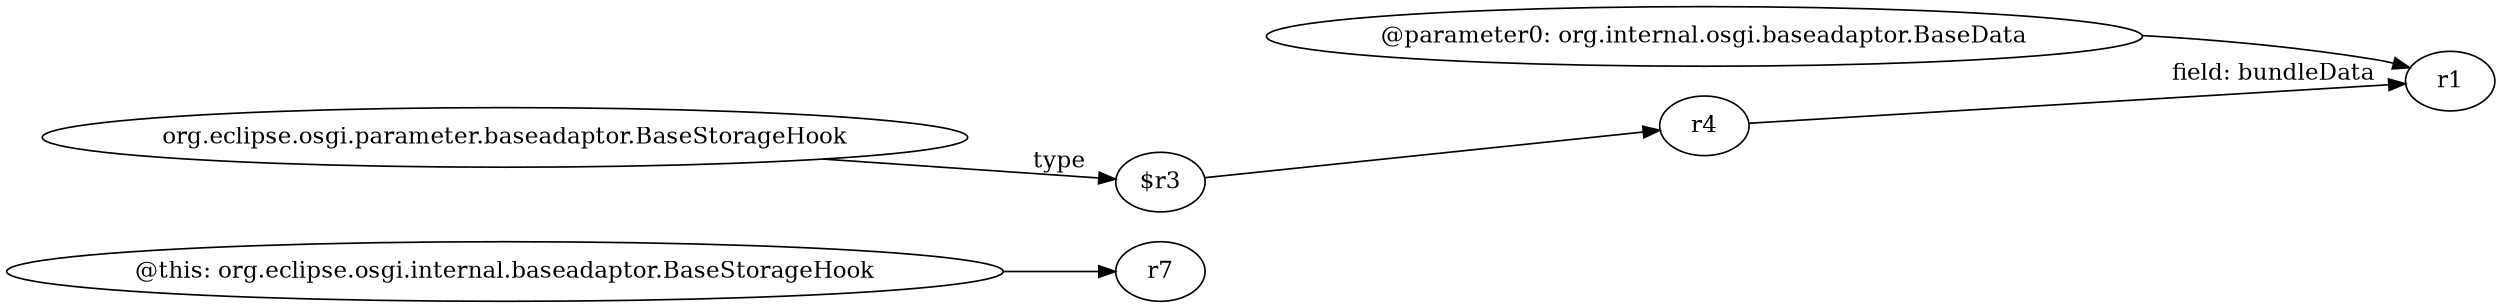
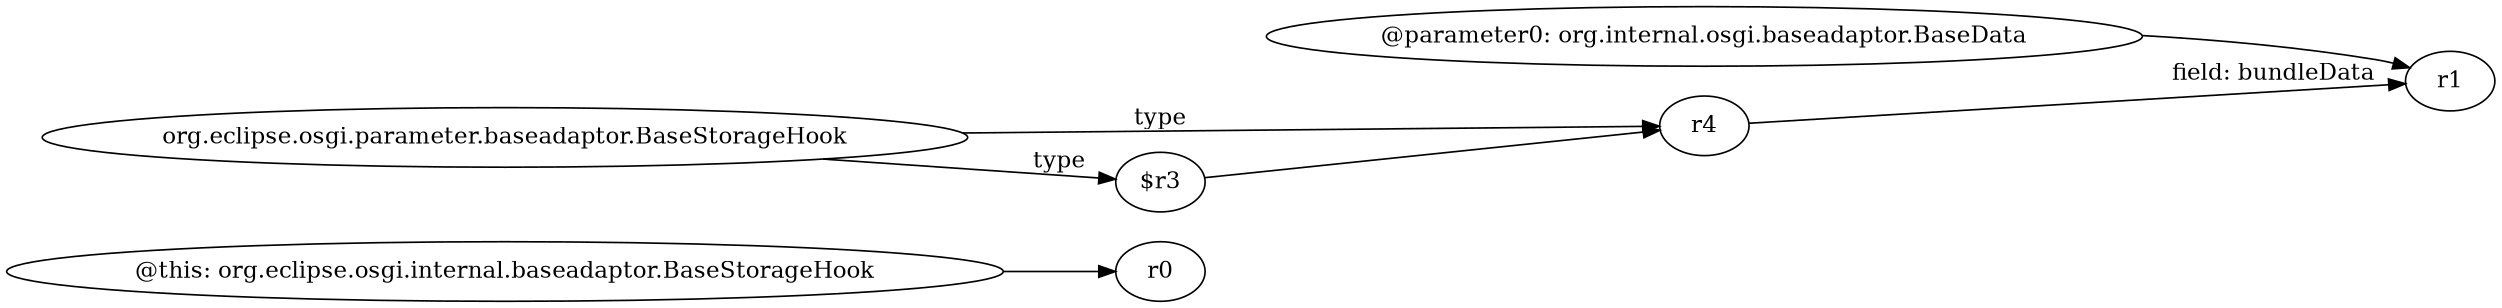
none -> (1302, 130)
(1160, 272) -> (1160, 272)
